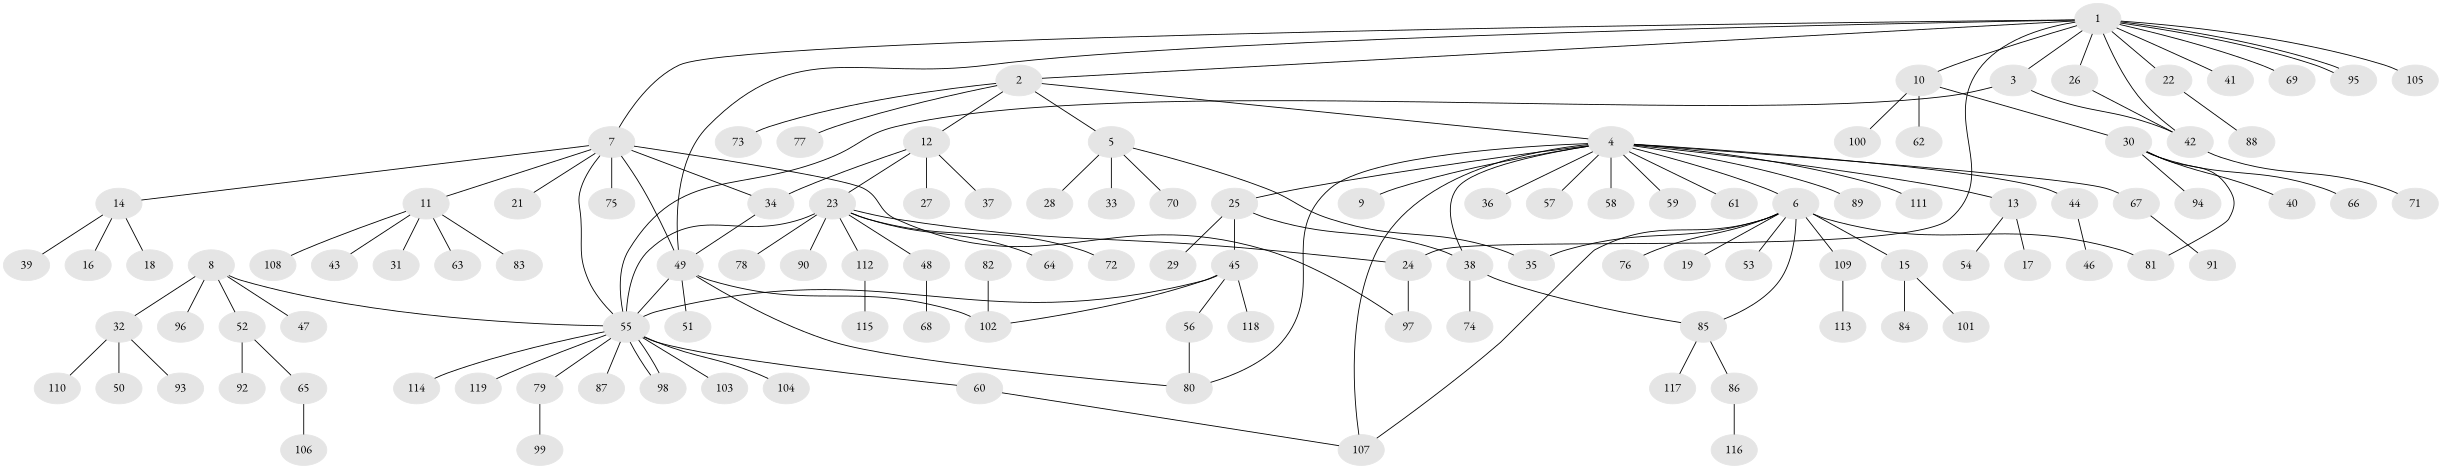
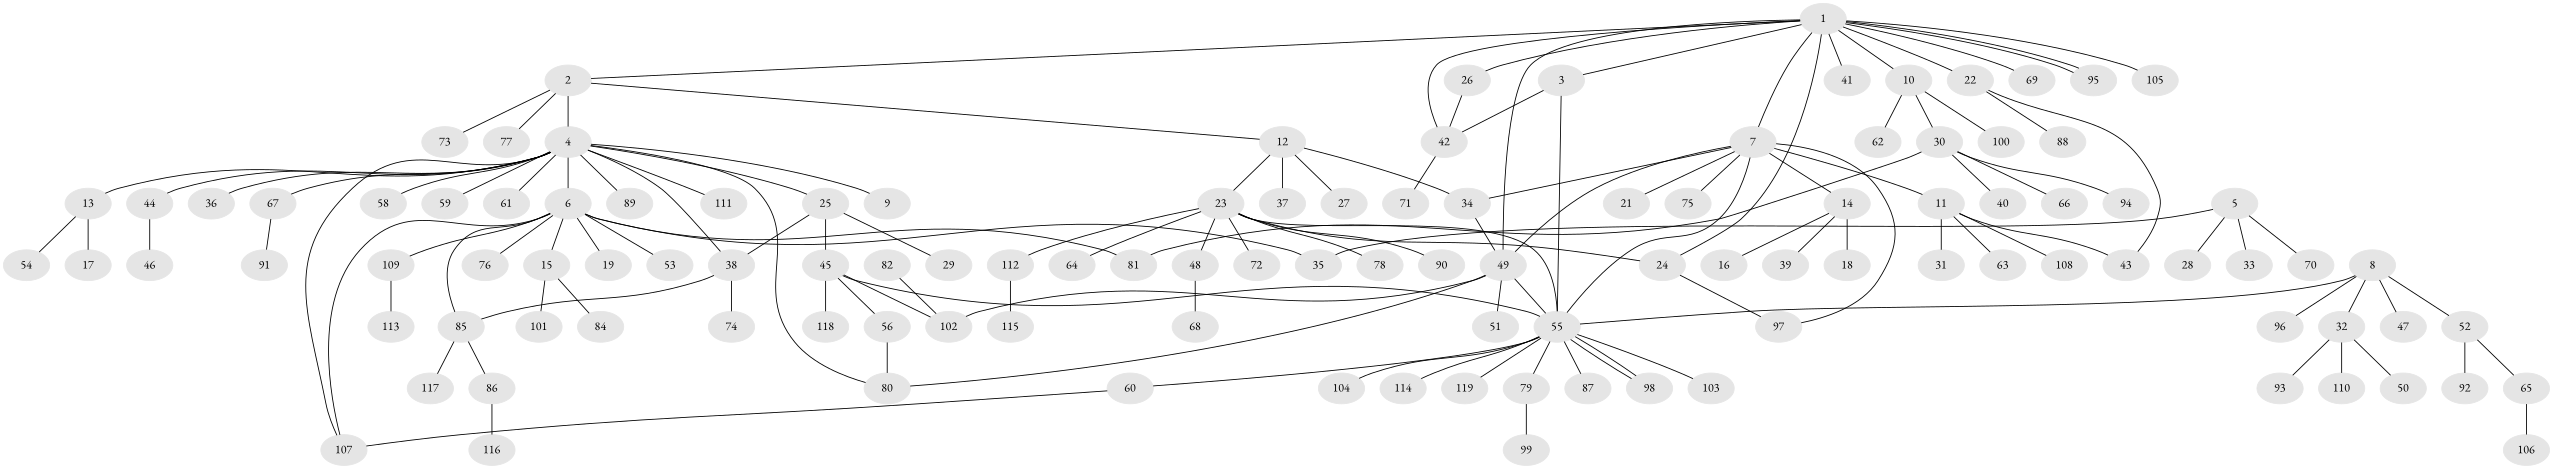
(1067, 112) -> none
none -> (2116, 136)
(1549, 204) -> none
(519, 265) -> none
